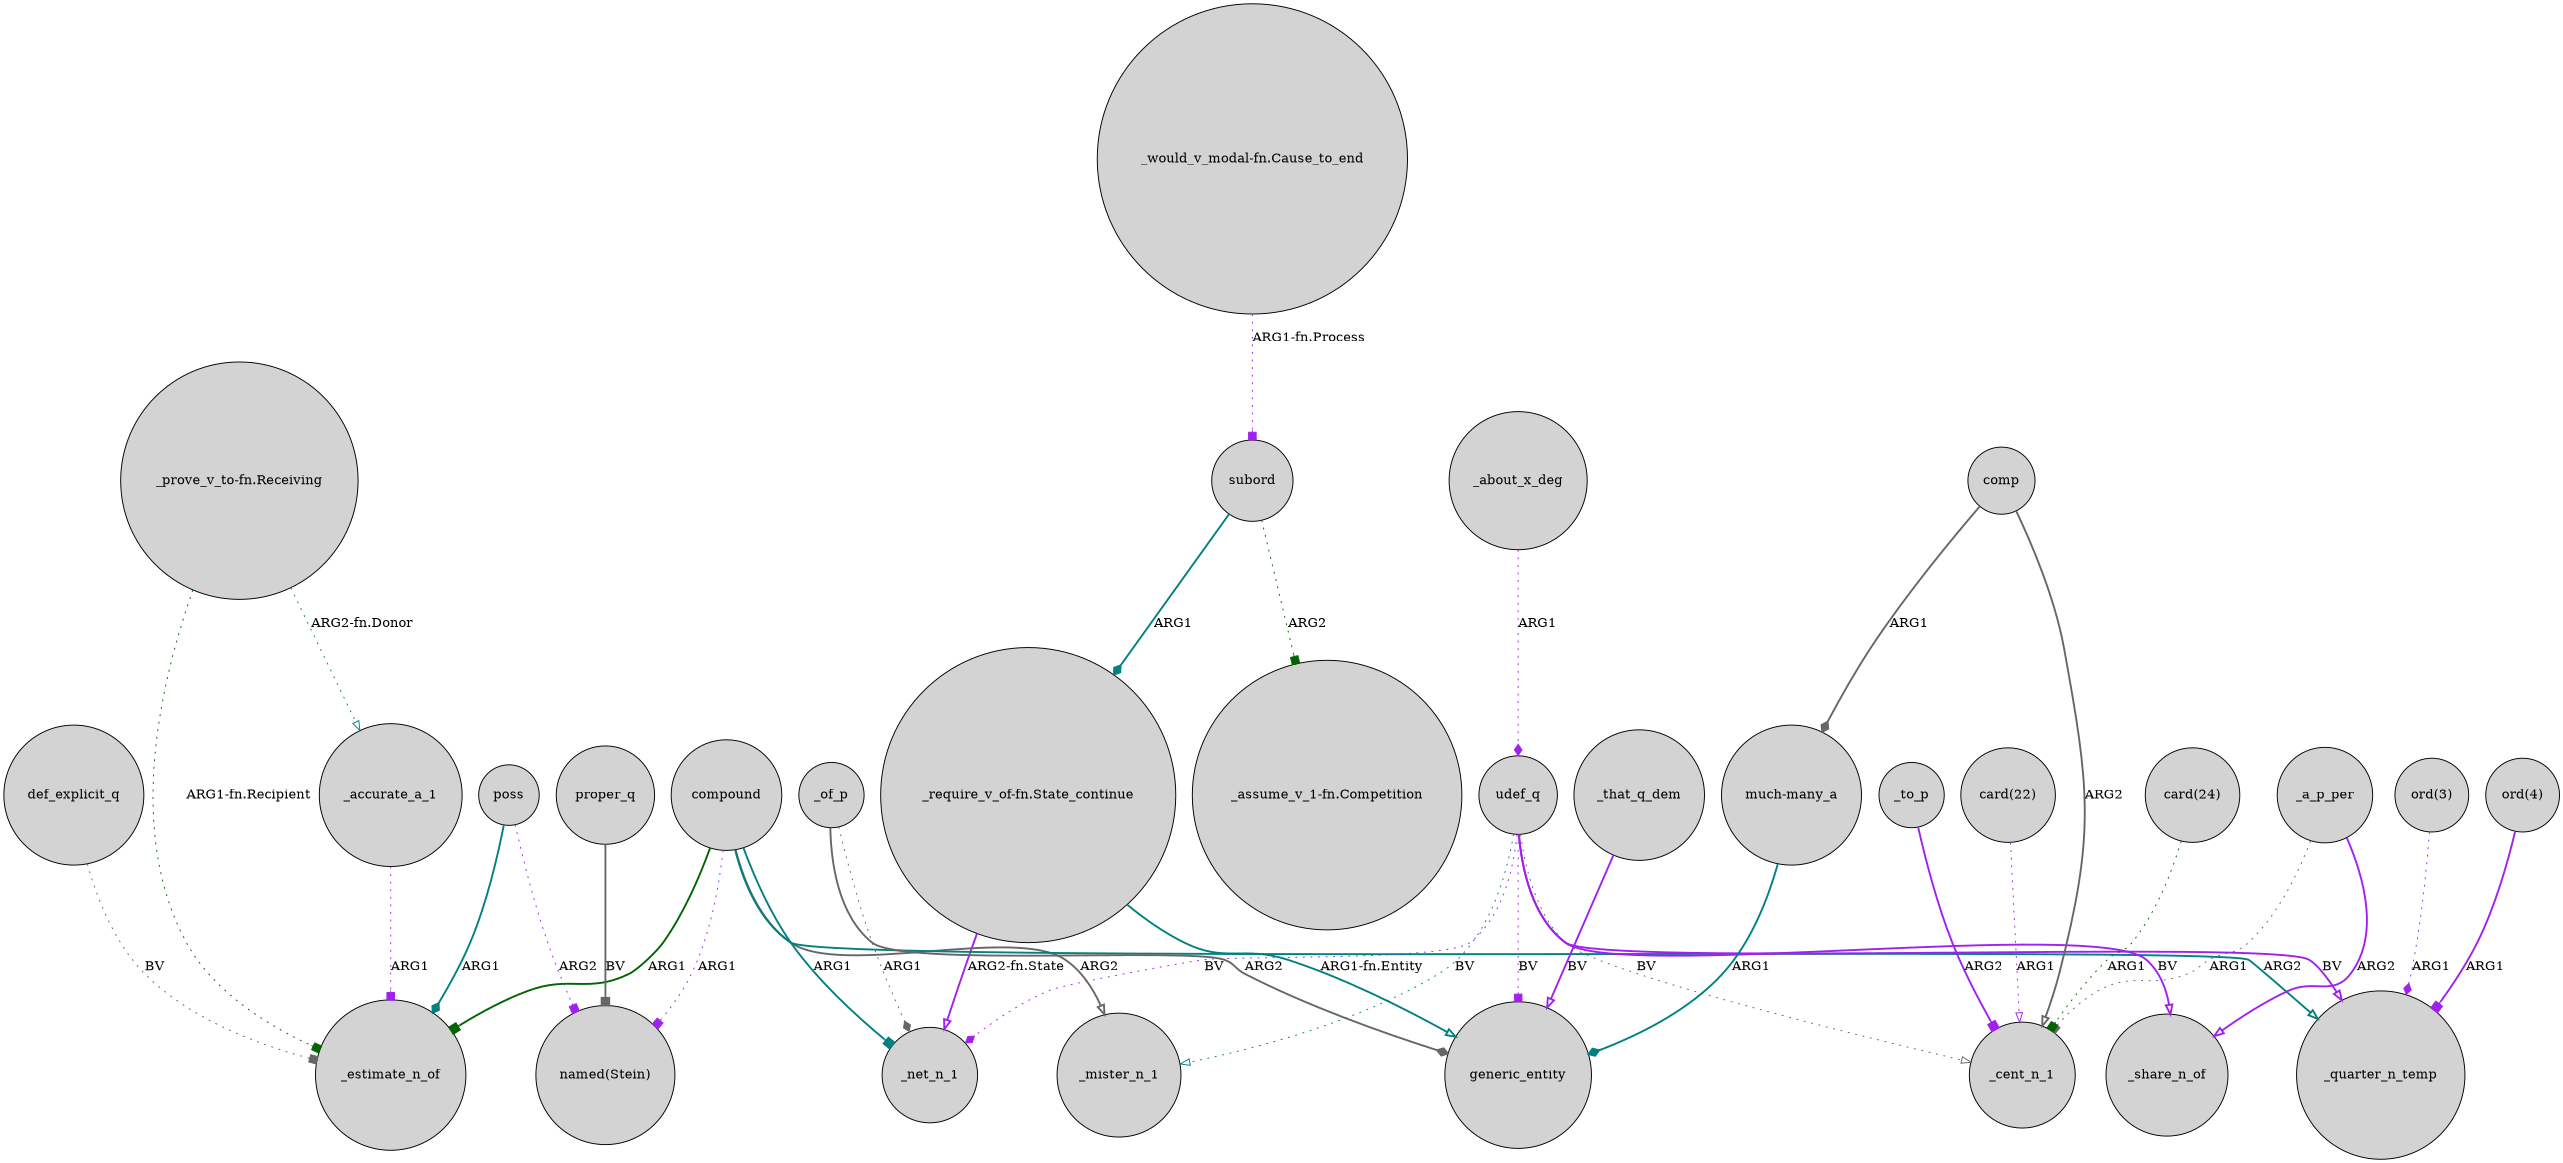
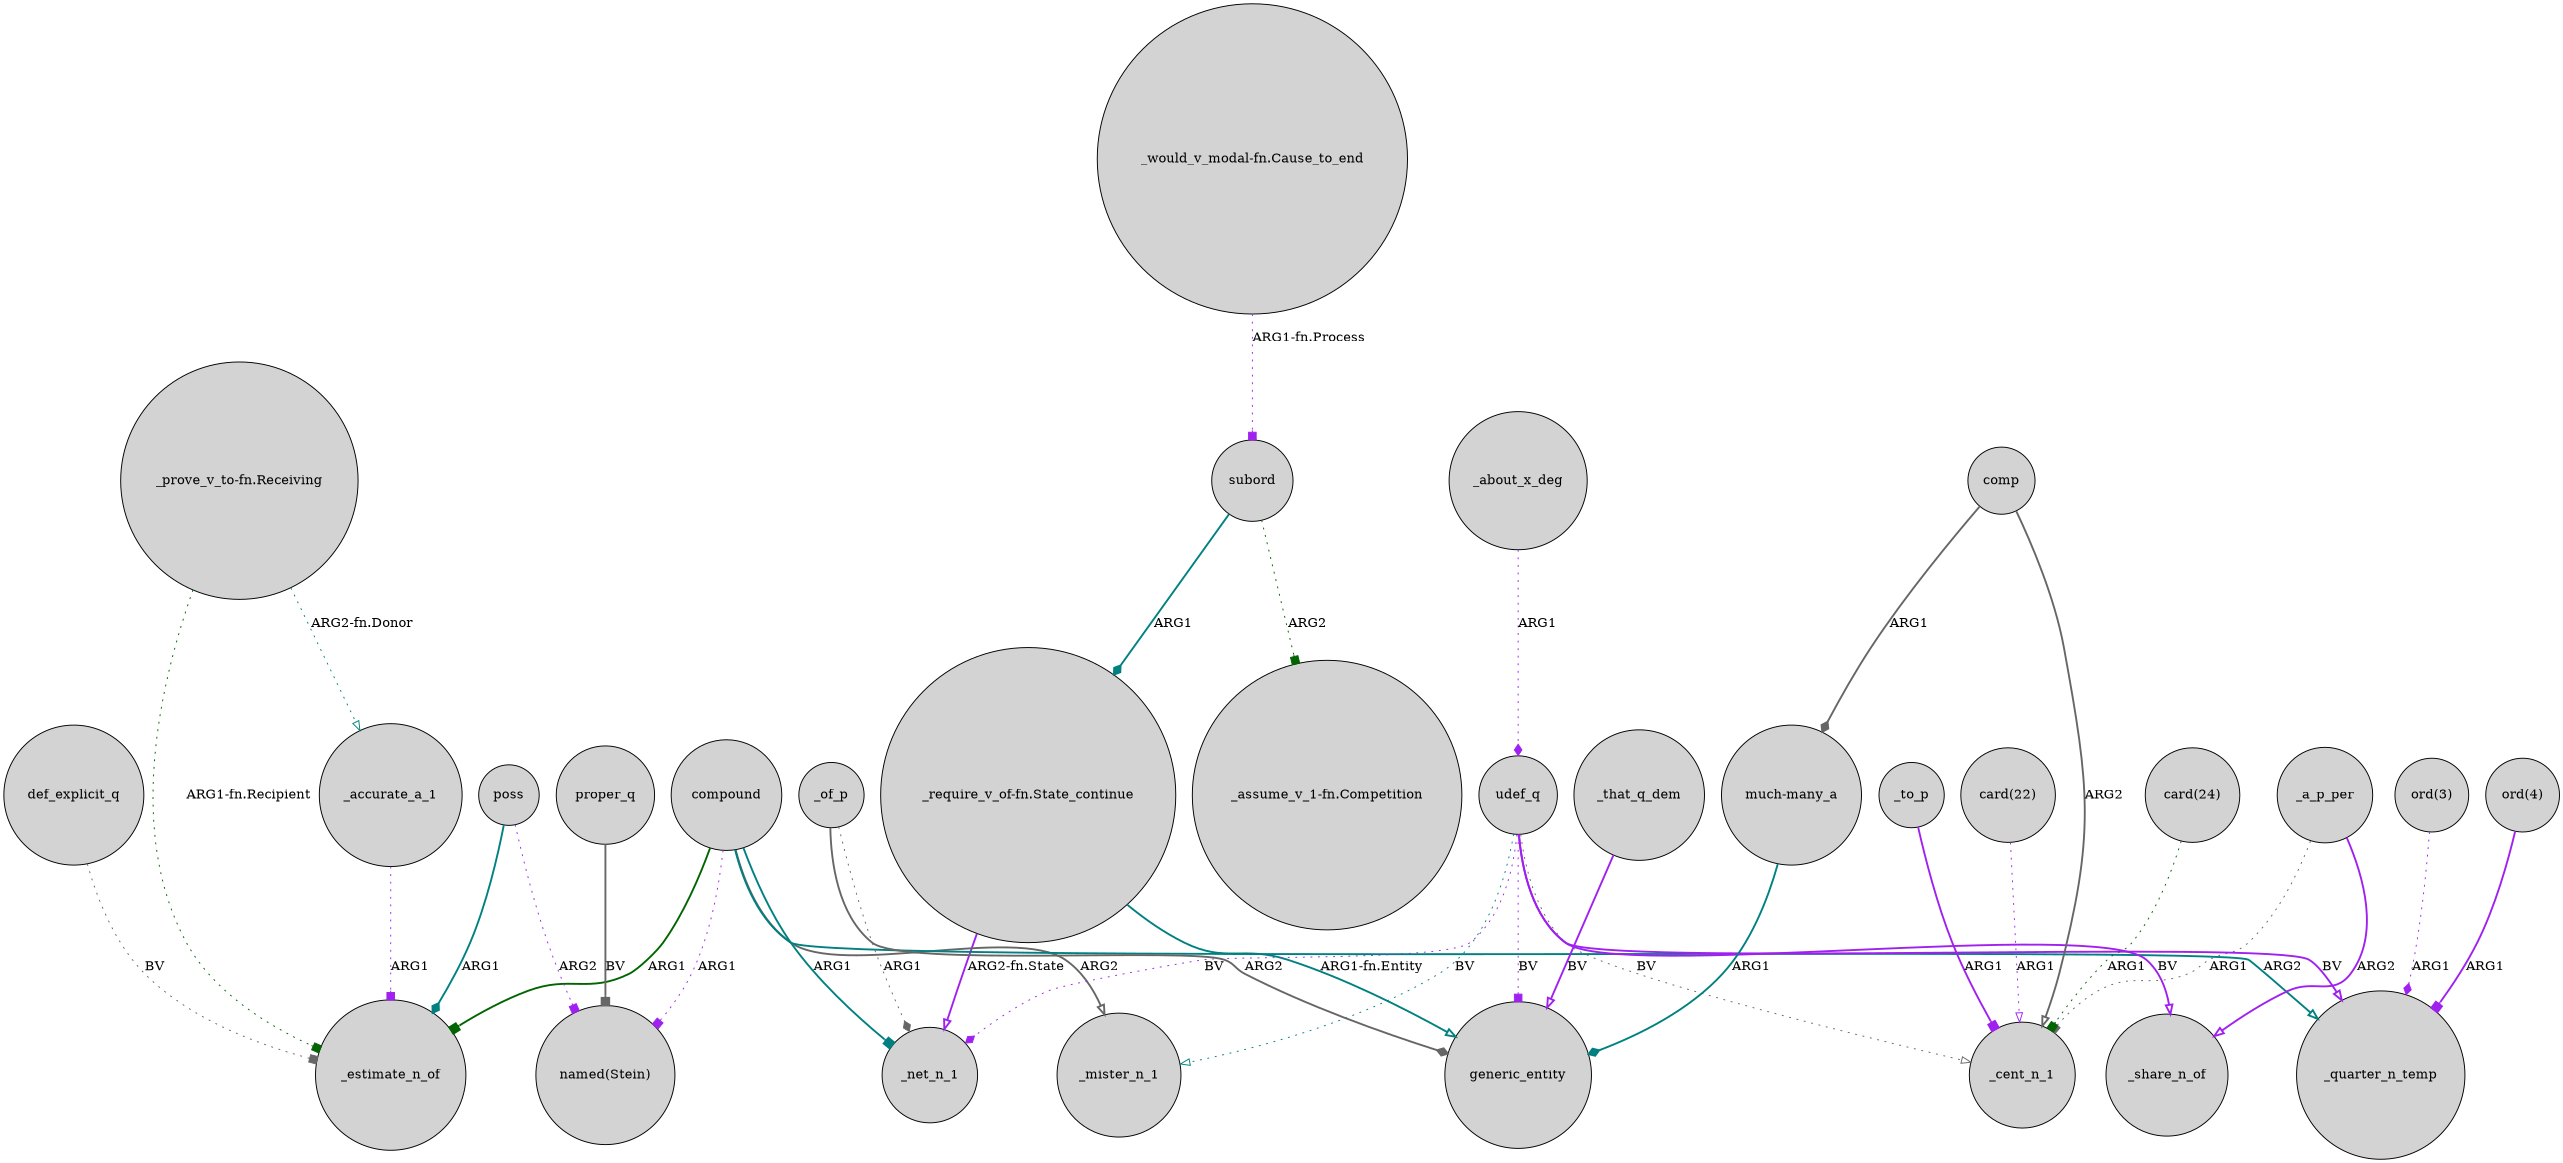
(1984, 967) -> (1984, 967)
